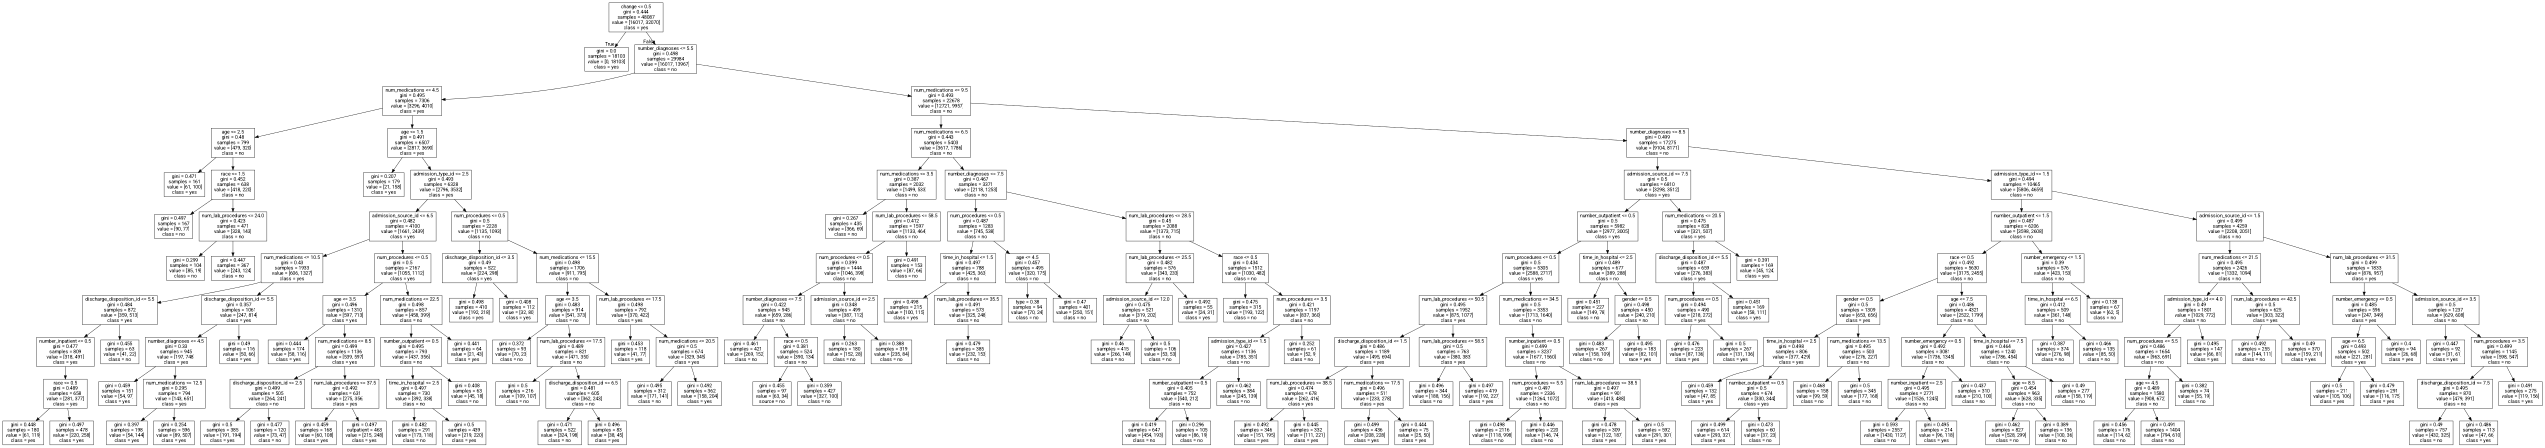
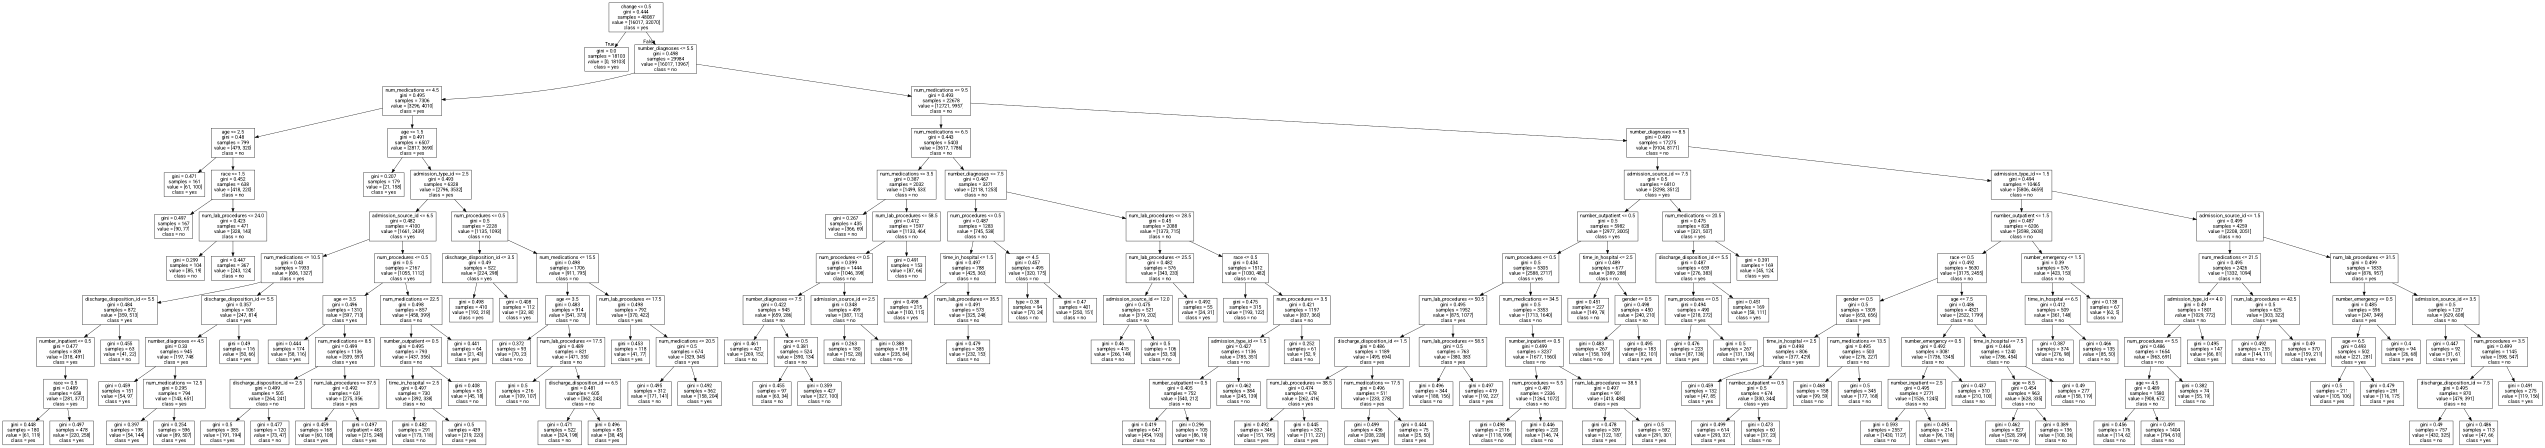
(1640, 352) -> (1640, 352)
(772, 394) -> (772, 394)
(1192, 433) -> (1192, 433)
